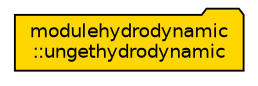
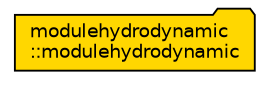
(129, 43) -> (135, 43)
